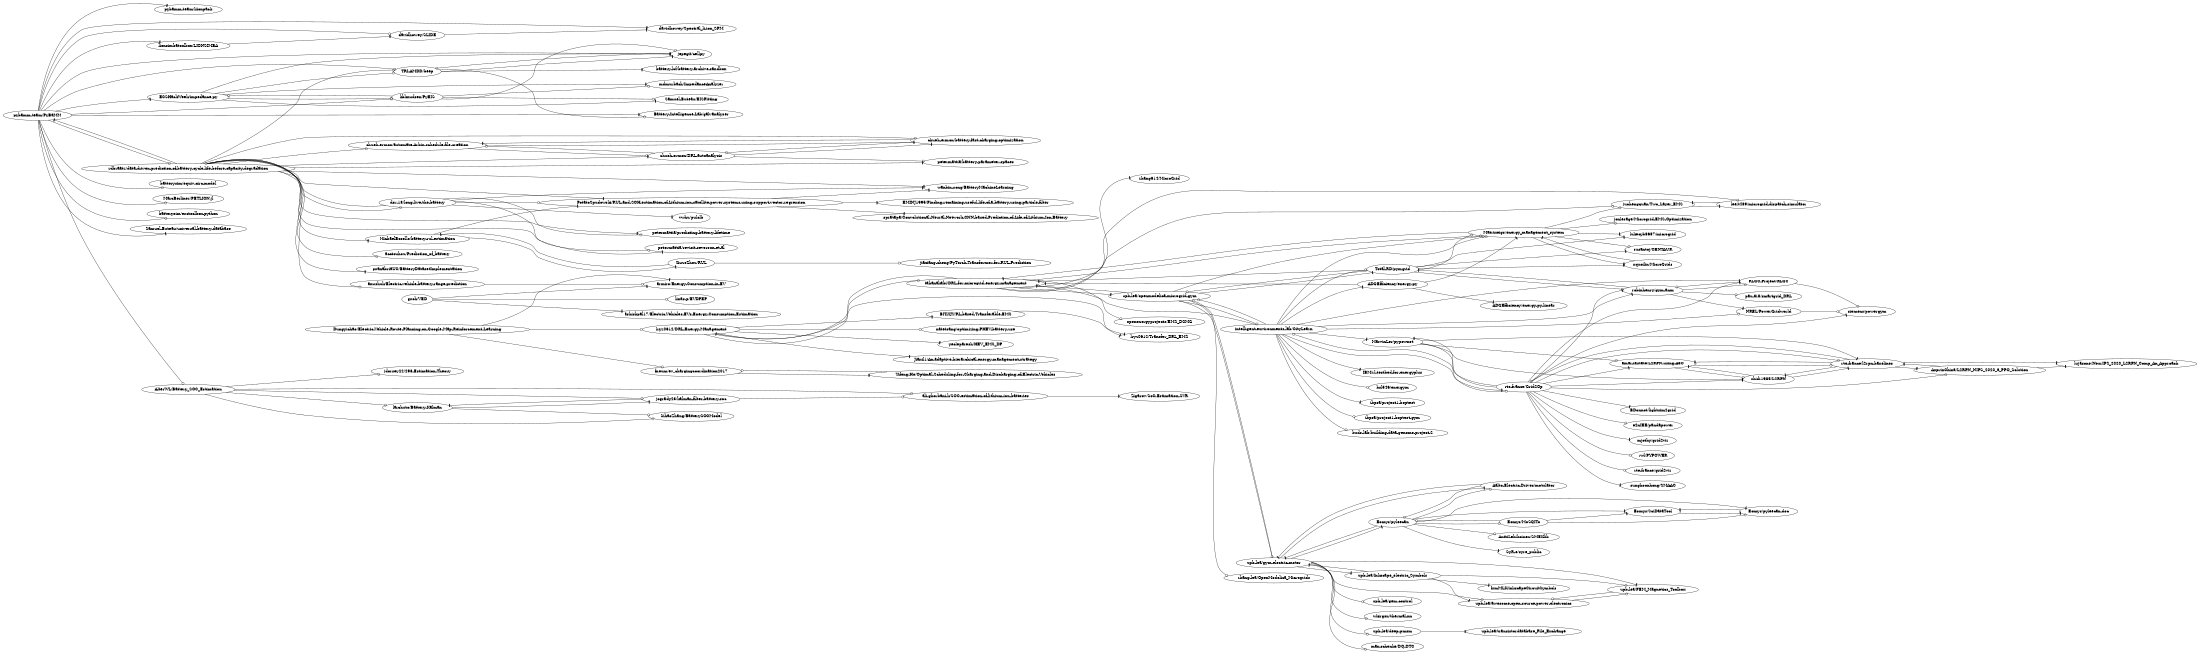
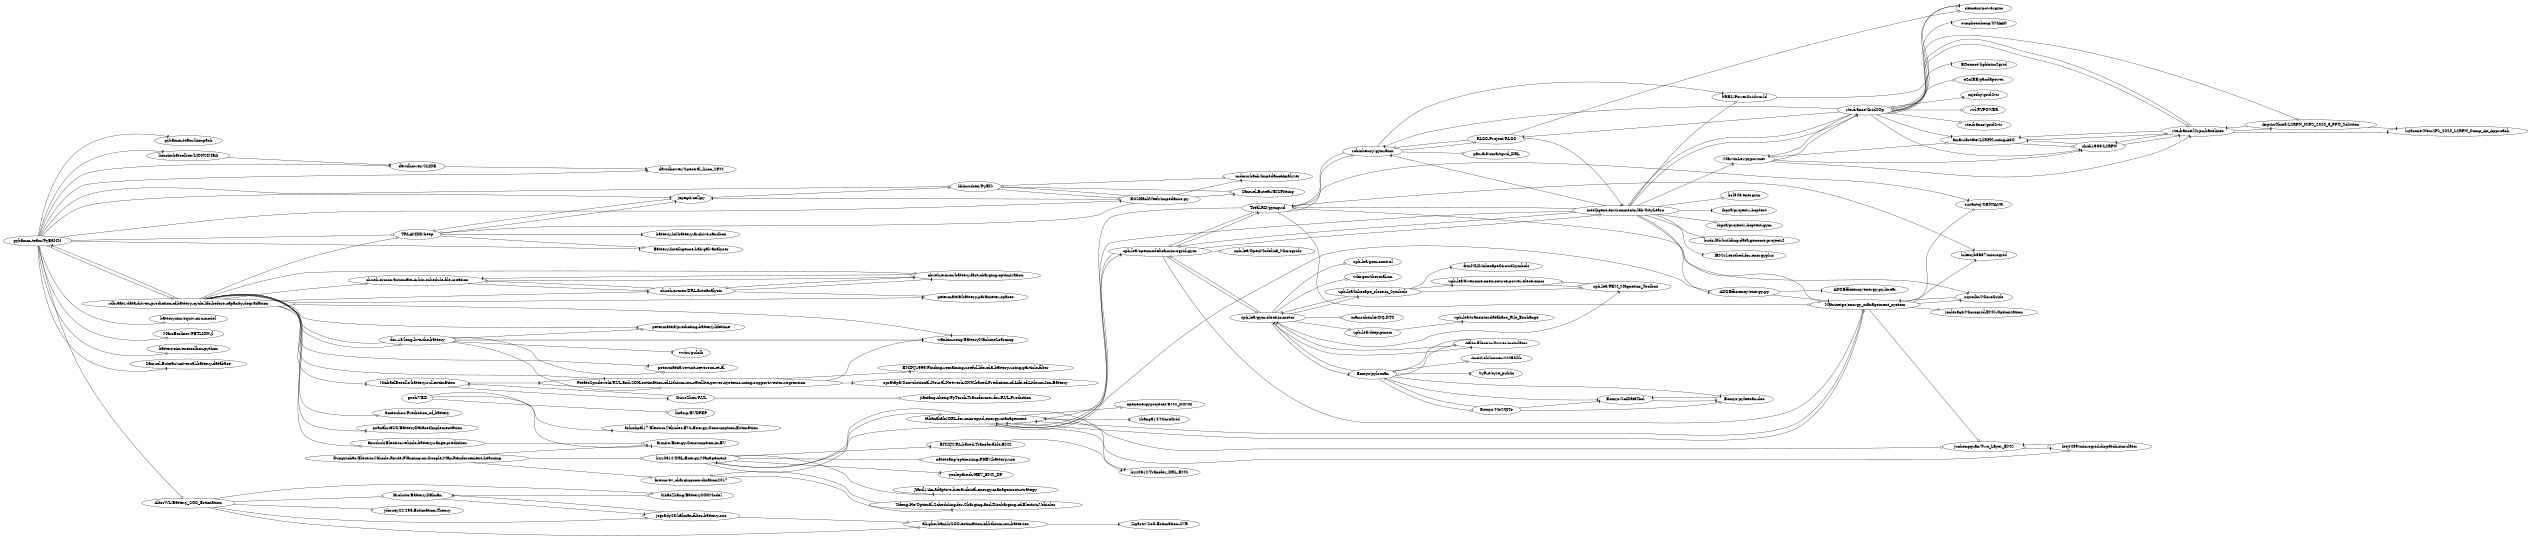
(551, 56) -> (830, 192)
(1516, 290) -> (1581, 159)
(1274, 578) -> (1268, 251)
(1392, 592) -> none
